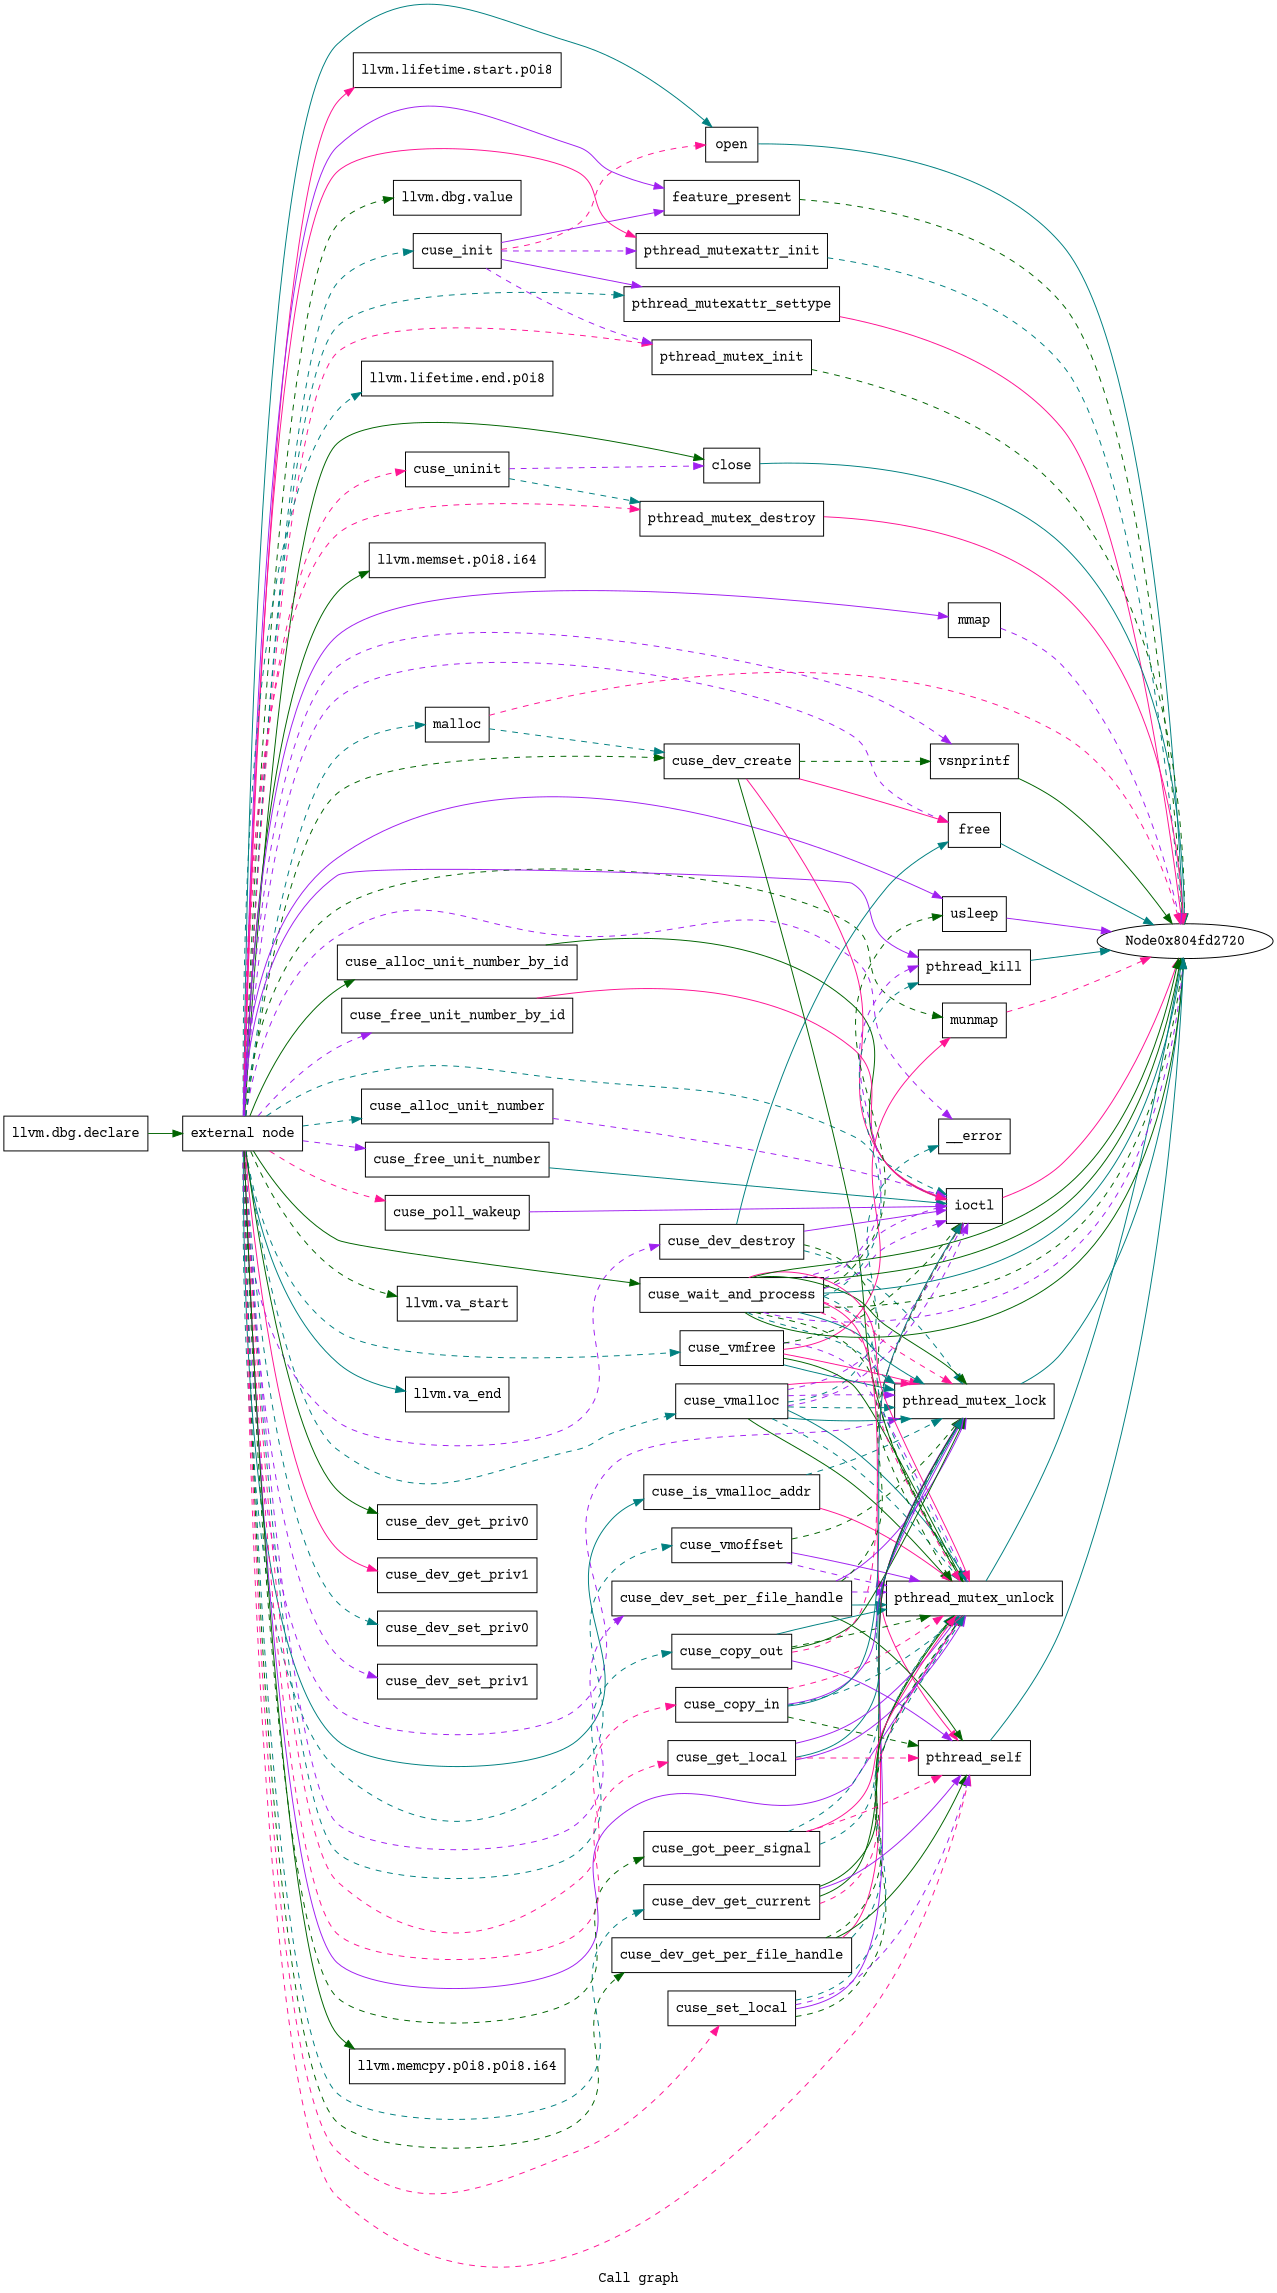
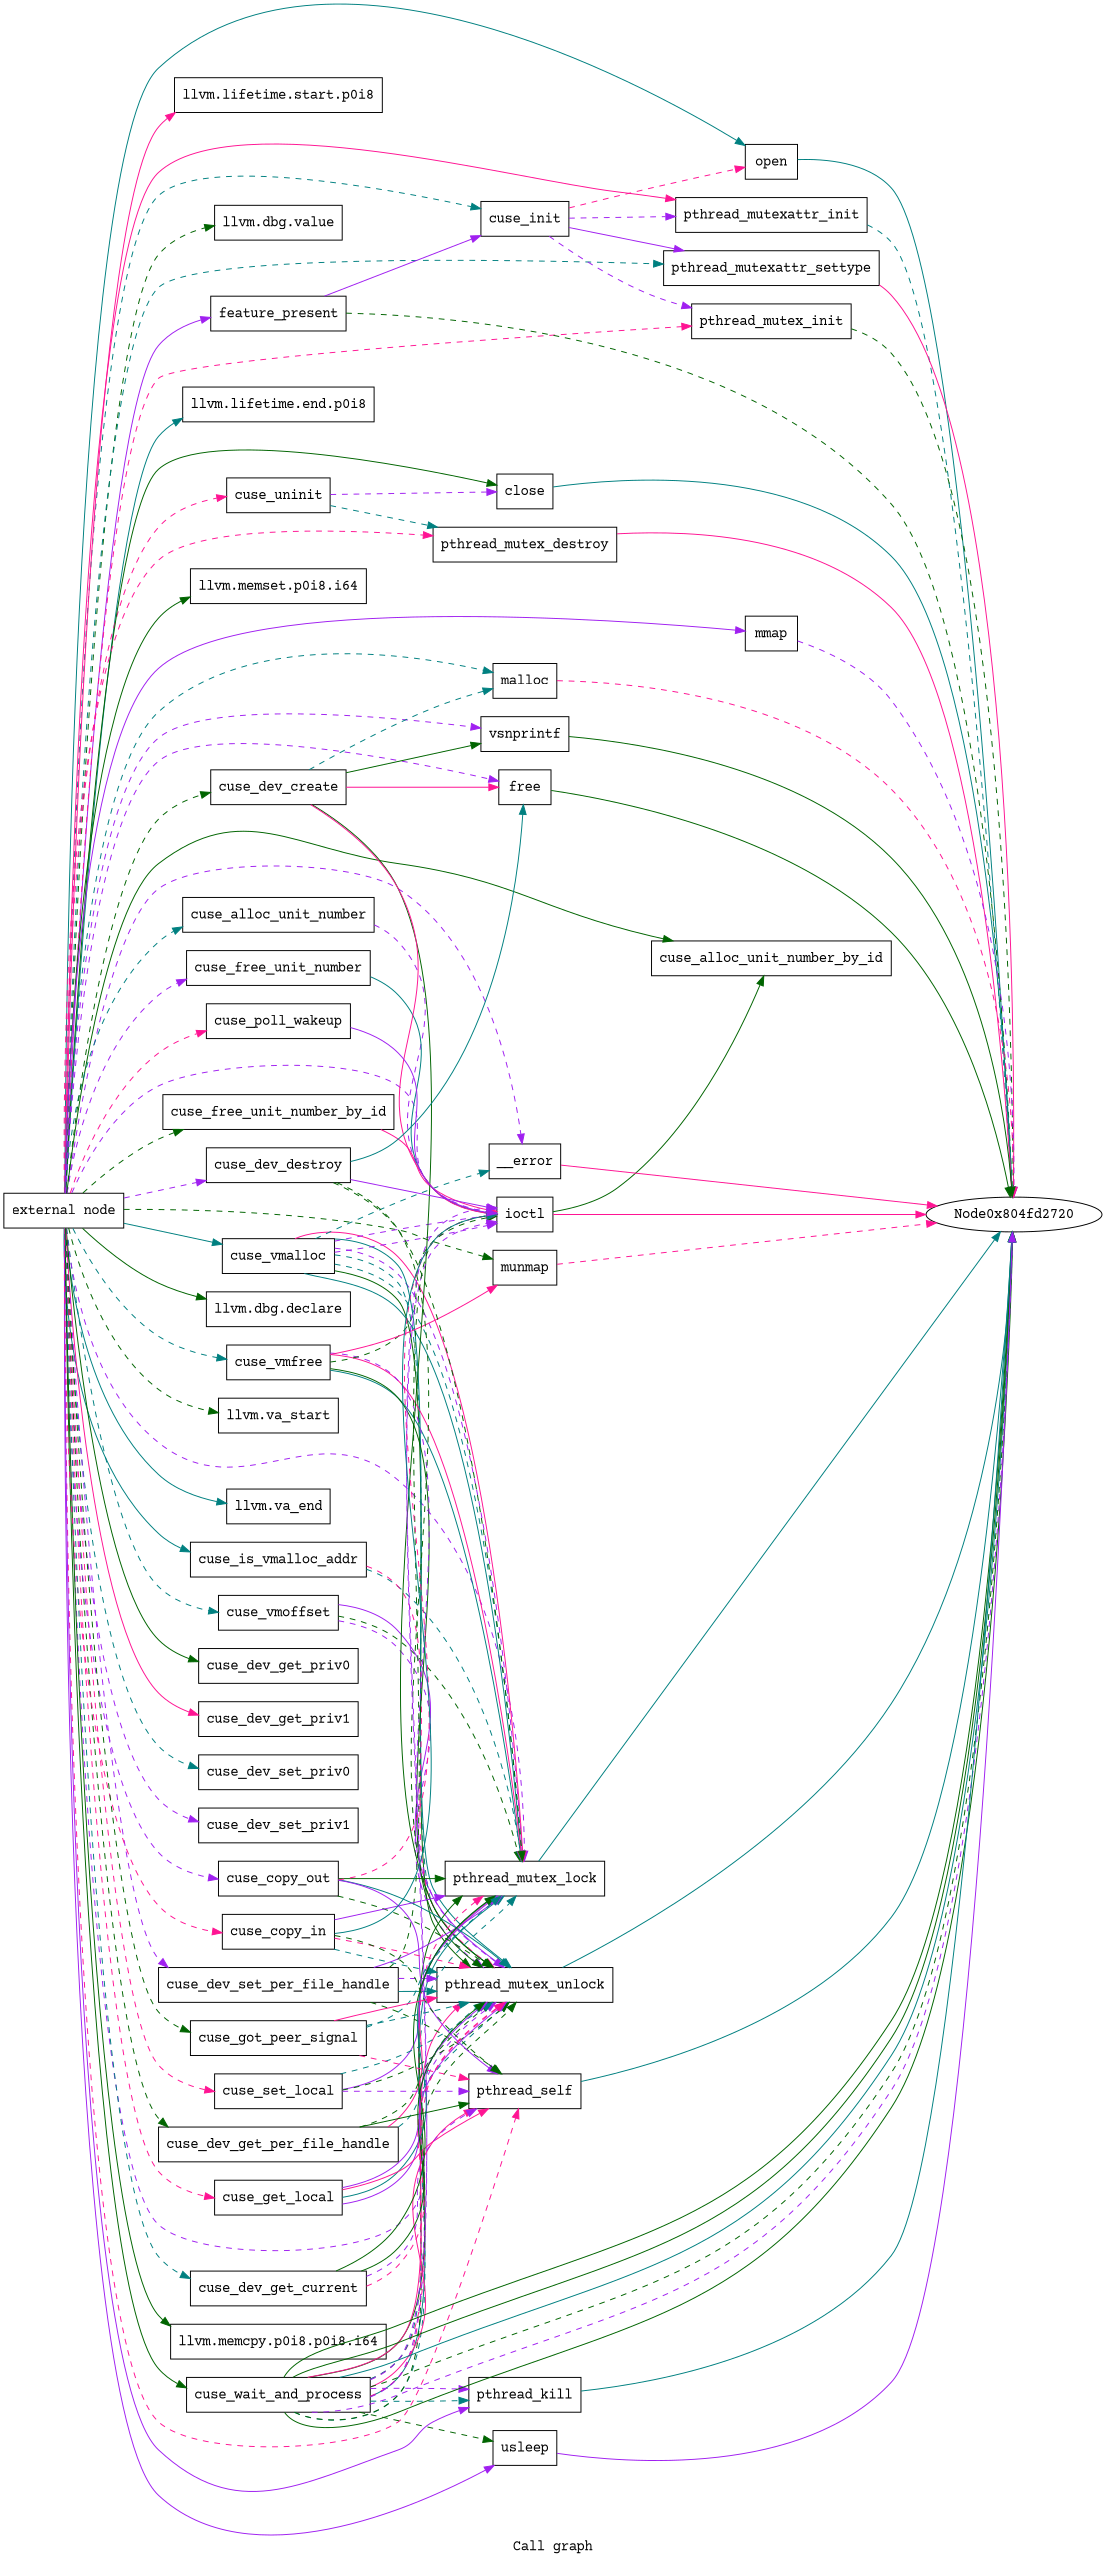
(585, 226) -> (398, 268)
(572, 740) -> (394, 725)
(256, 747) -> (95, 802)
(860, 761) -> (418, 757)
(1073, 882) -> (857, 904)
(815, 978) -> (681, 1124)
(305, 1070) -> (126, 1158)
(609, 1083) -> (295, 1066)
(160, 1134) -> (135, 1270)
none -> (744, 1185)
(902, 1309) -> (477, 1495)
(351, 1458) -> (168, 1233)
(885, 1536) -> (421, 1765)
(892, 1656) -> (432, 2028)
(852, 1758) -> (415, 2159)
(310, 1779) -> (83, 1575)
(894, 1846) -> (417, 2196)
(347, 1969) -> (147, 2199)
